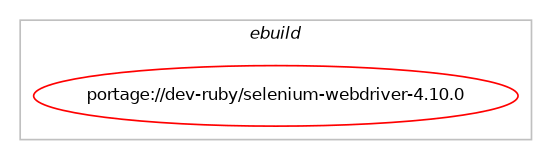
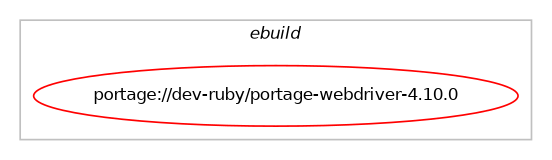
(276, 96) -> (276, 96)
